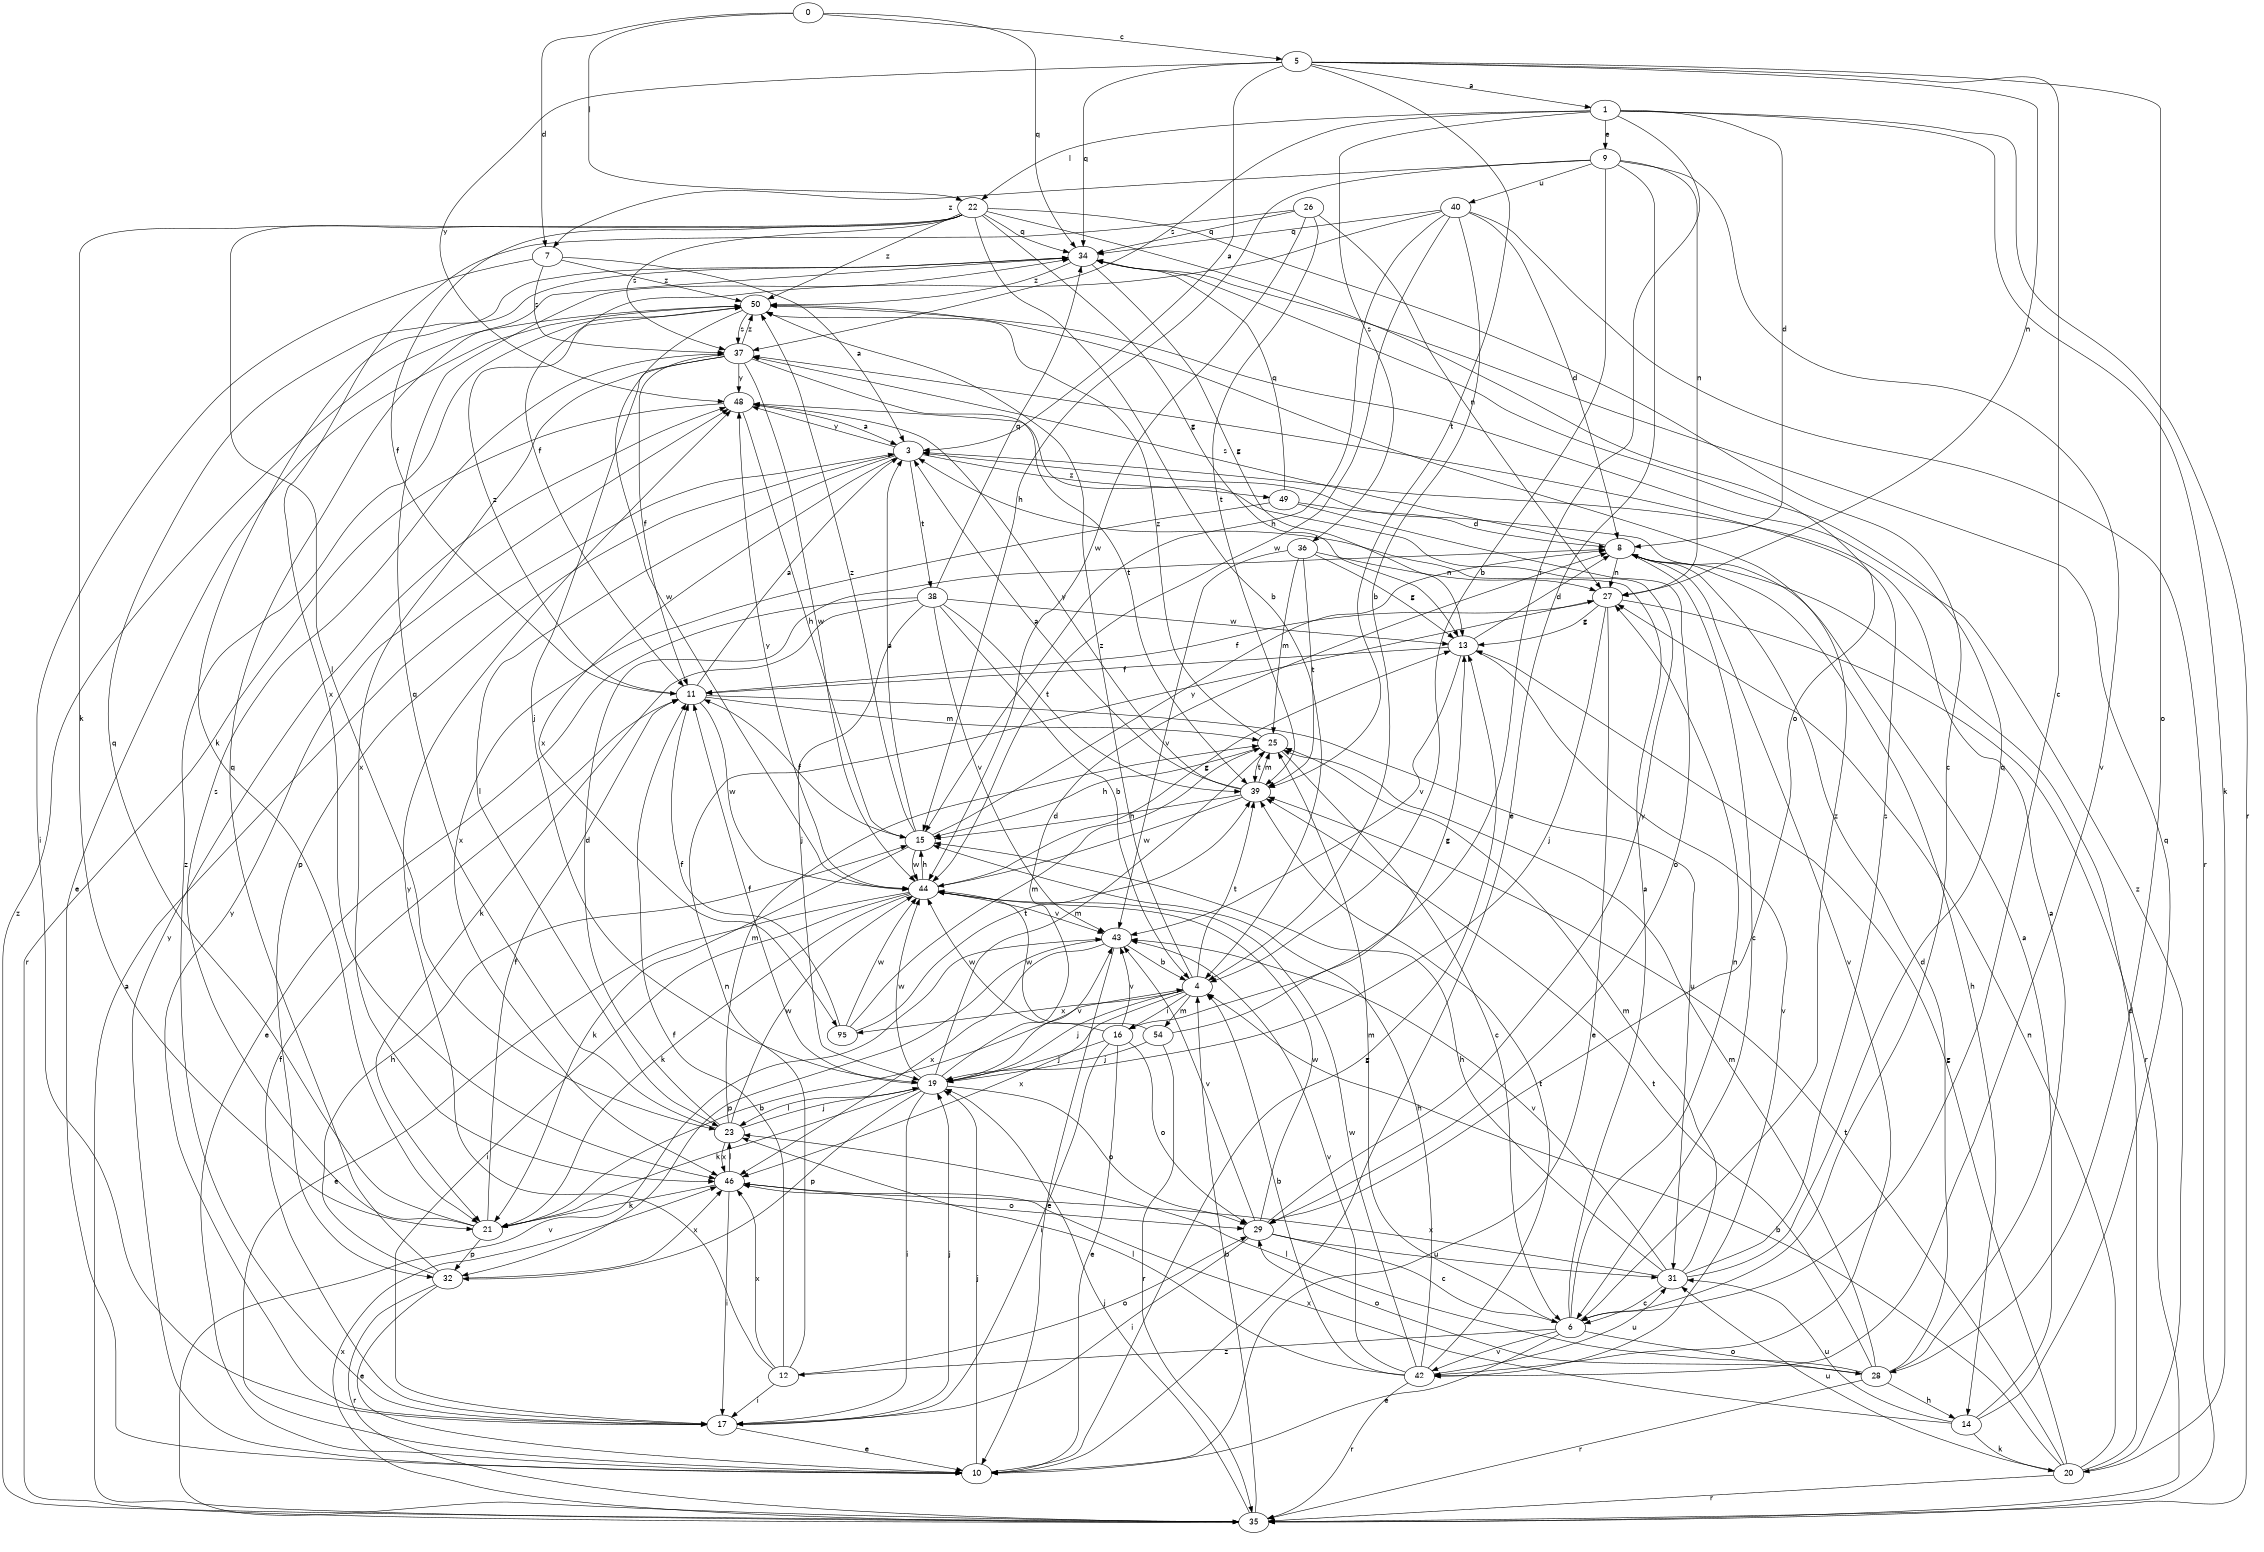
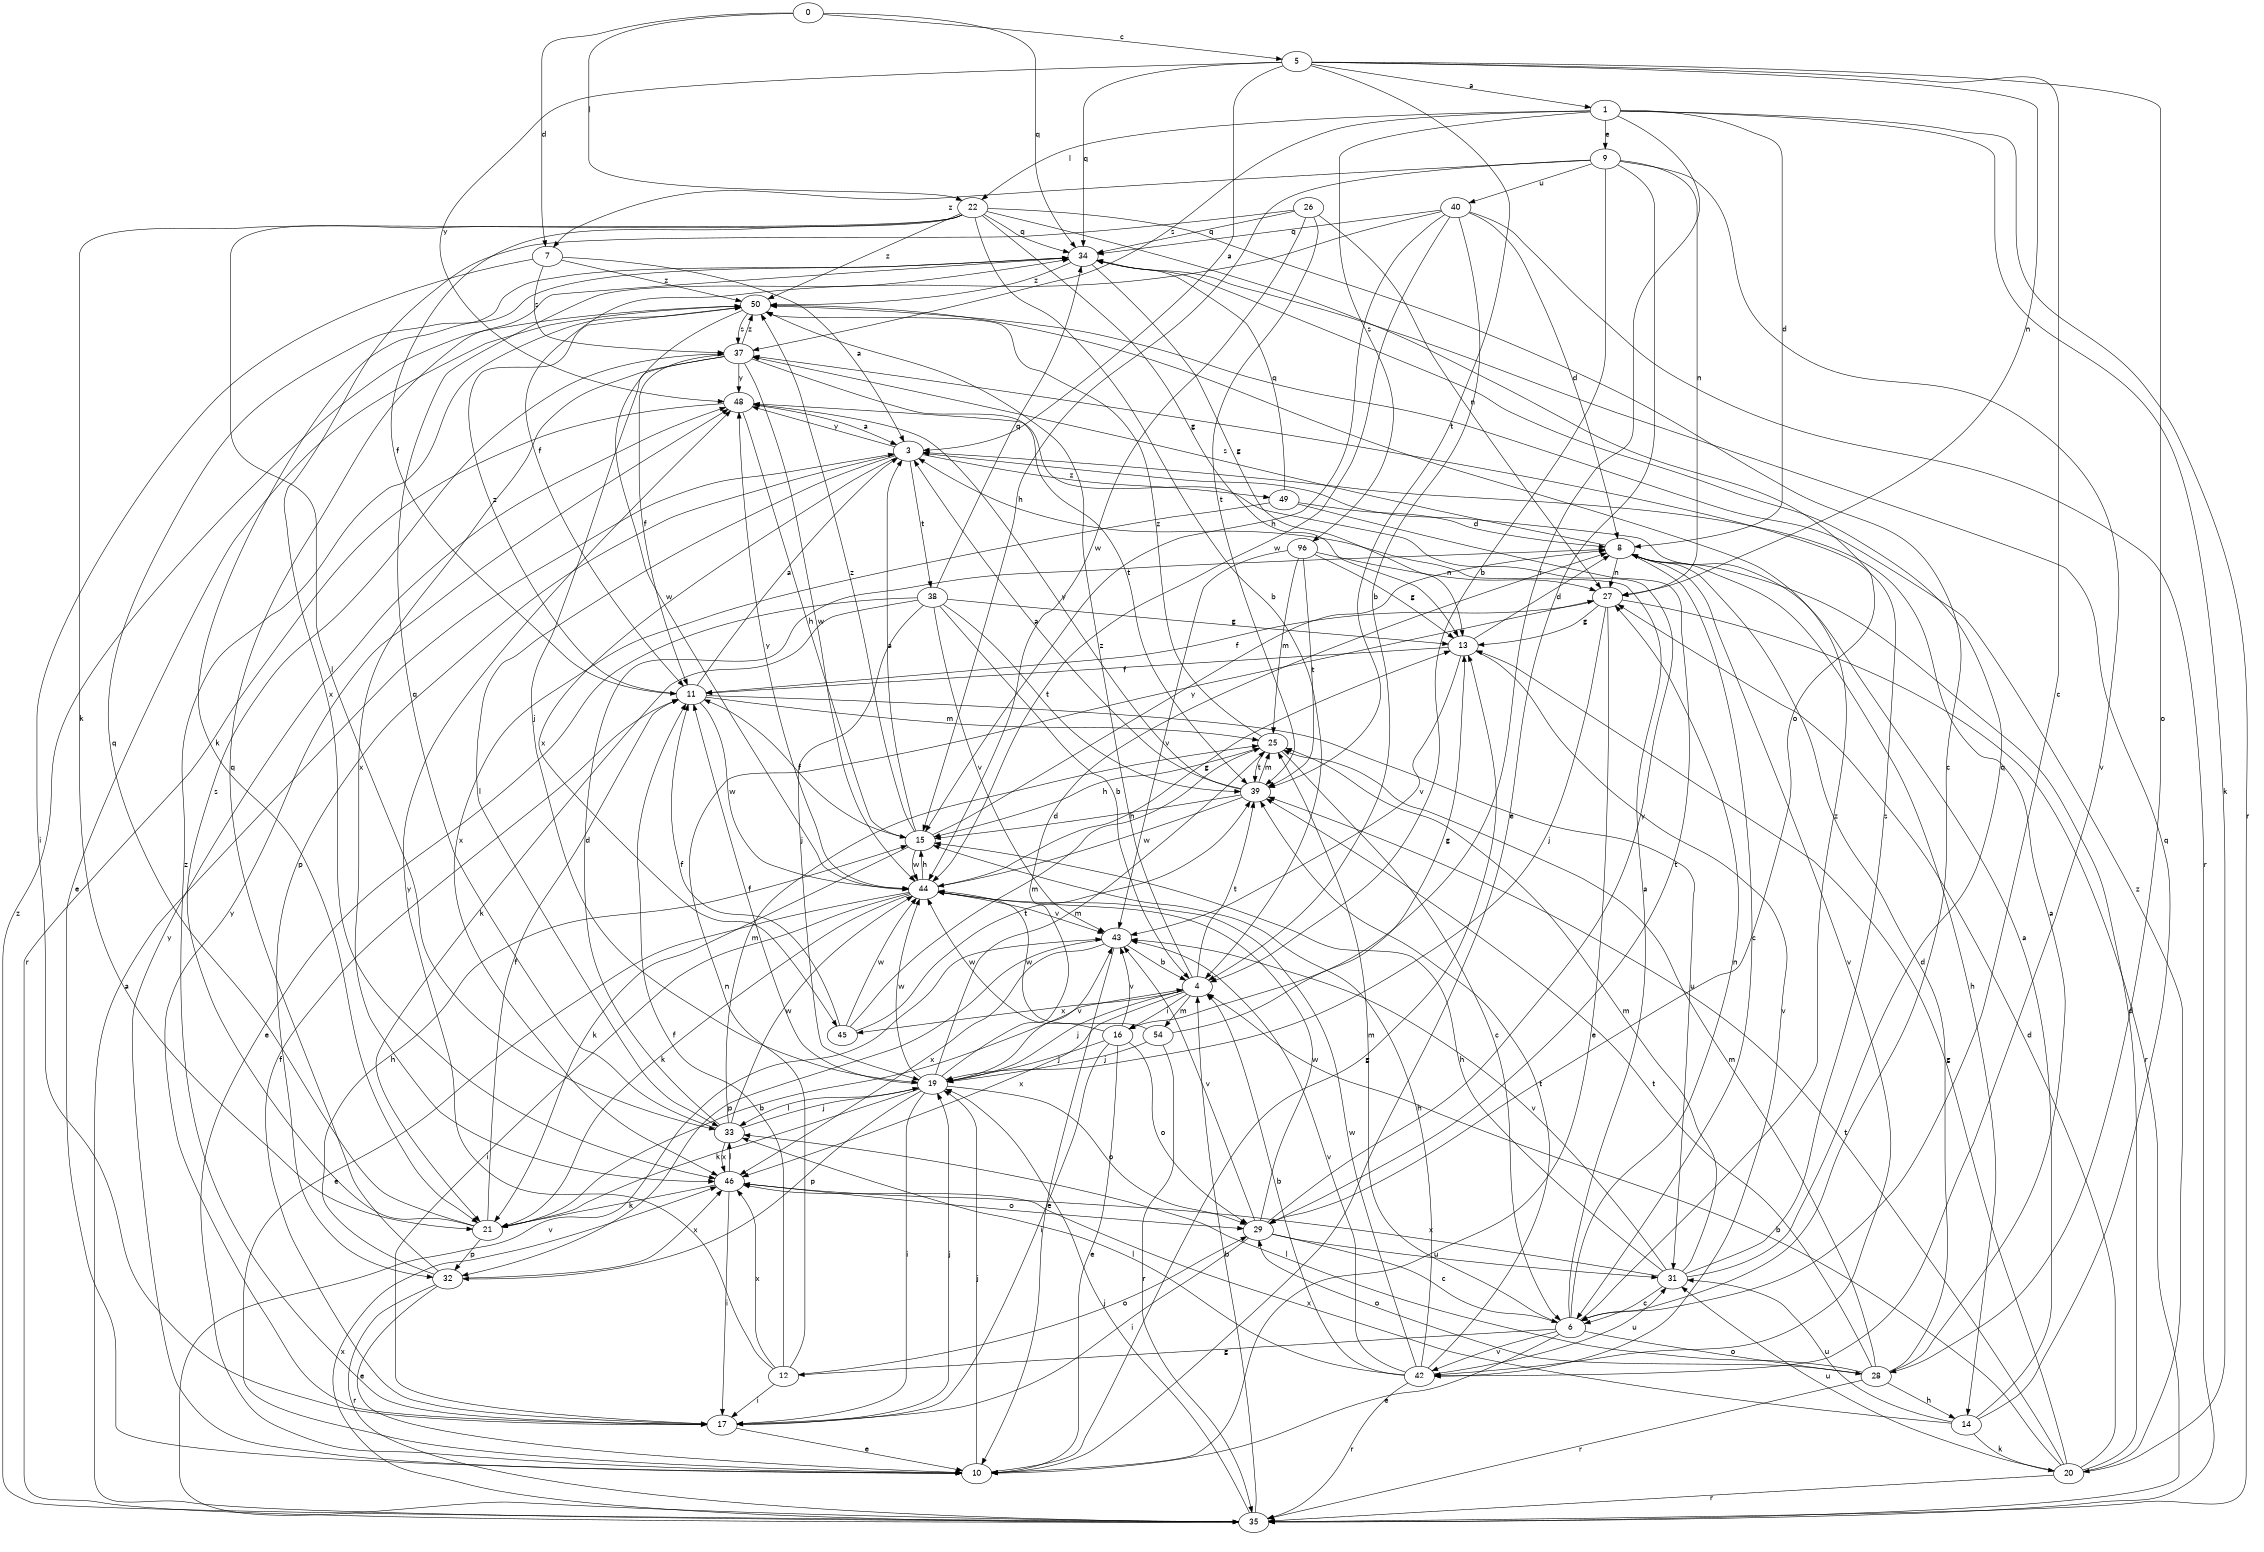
(718, 243) -> none
(1302, 549) -> (1302, 549)
(1234, 622) -> (1234, 622)
(1676, 865) -> (1676, 865)
(842, 1036) -> (842, 1036)
(2030, 1036) -> (2030, 1036)
(729, 1133) -> (729, 1133)
(1226, 1352) -> (1226, 1352)
